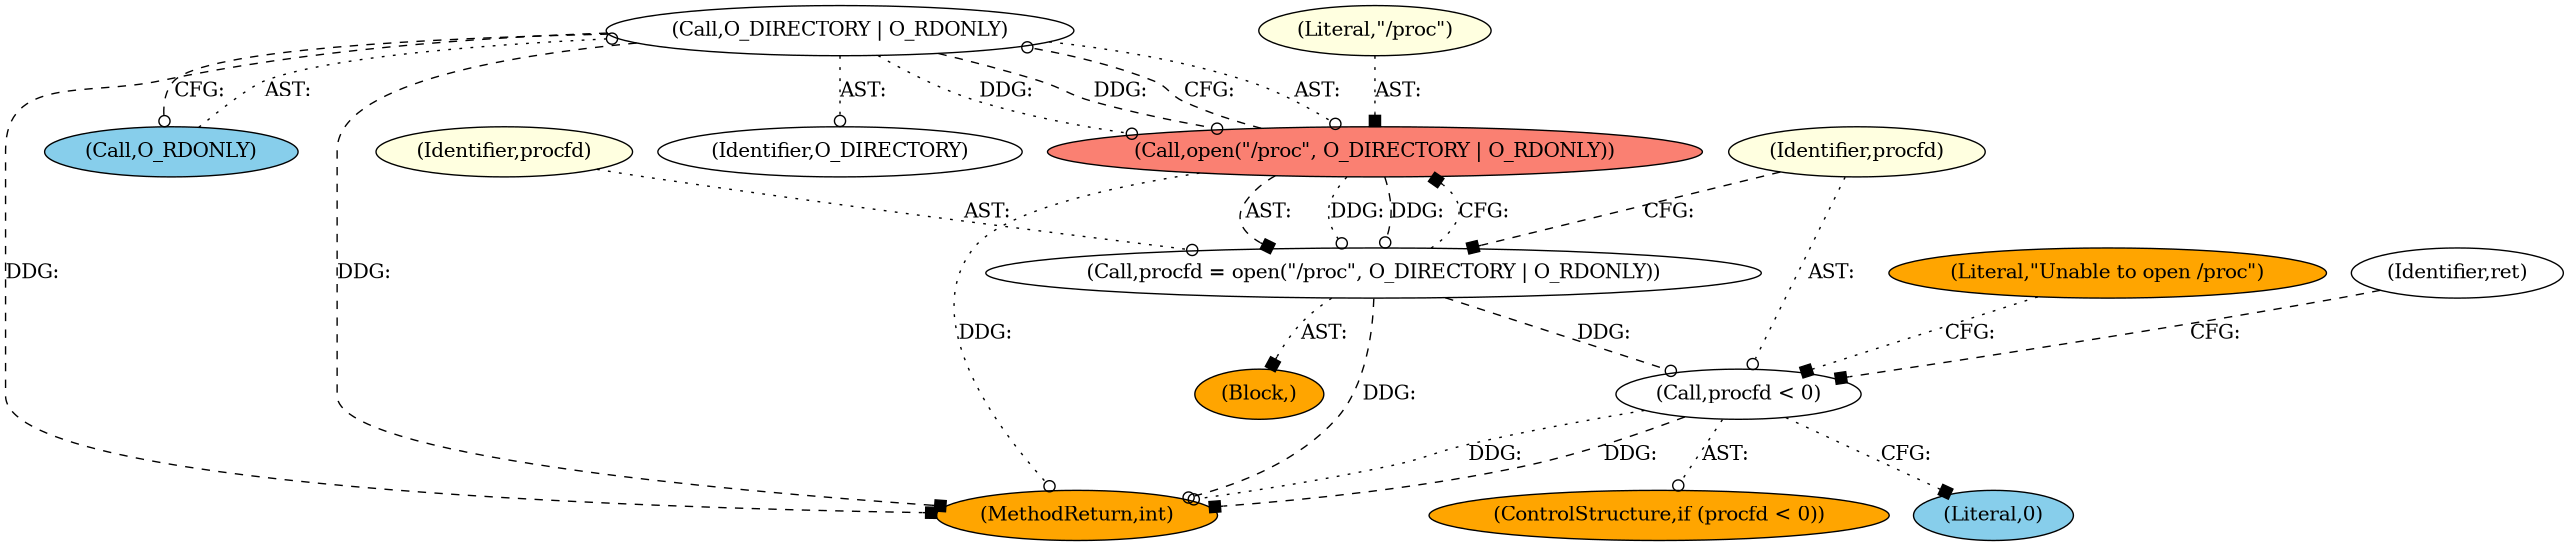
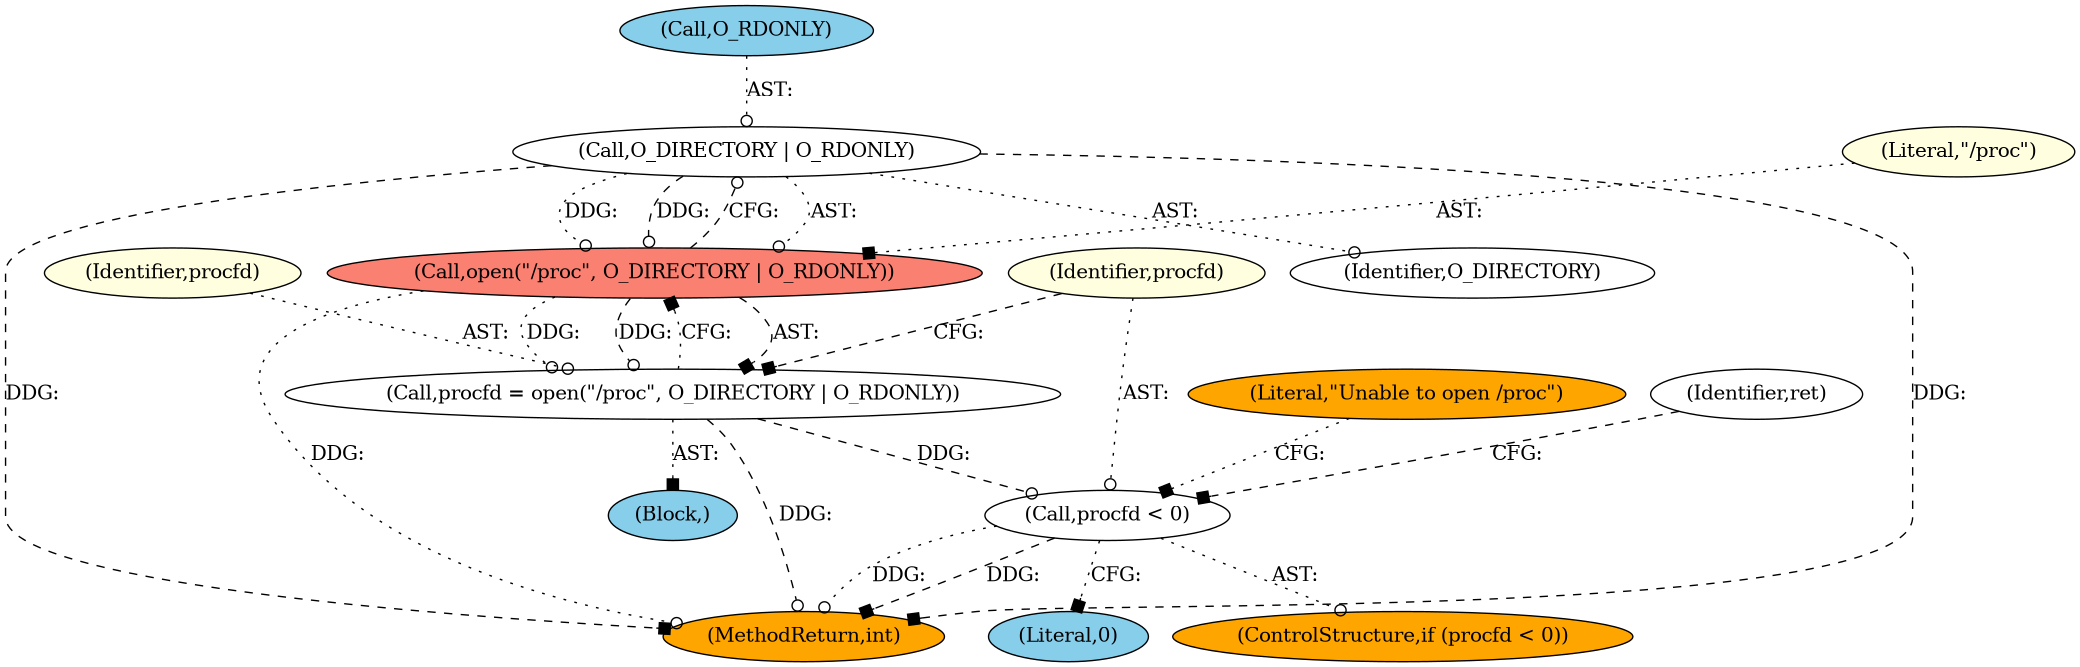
(370, 45) -> none
(1259, 394) -> (673, 515)
